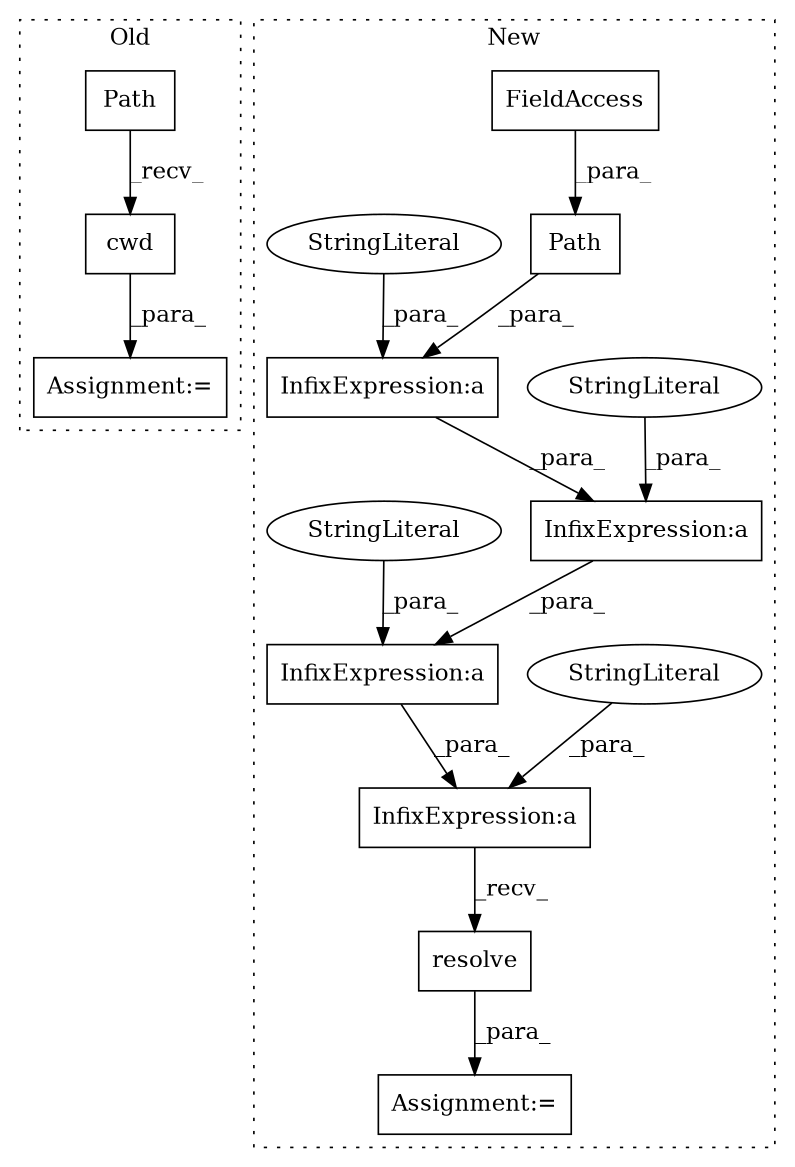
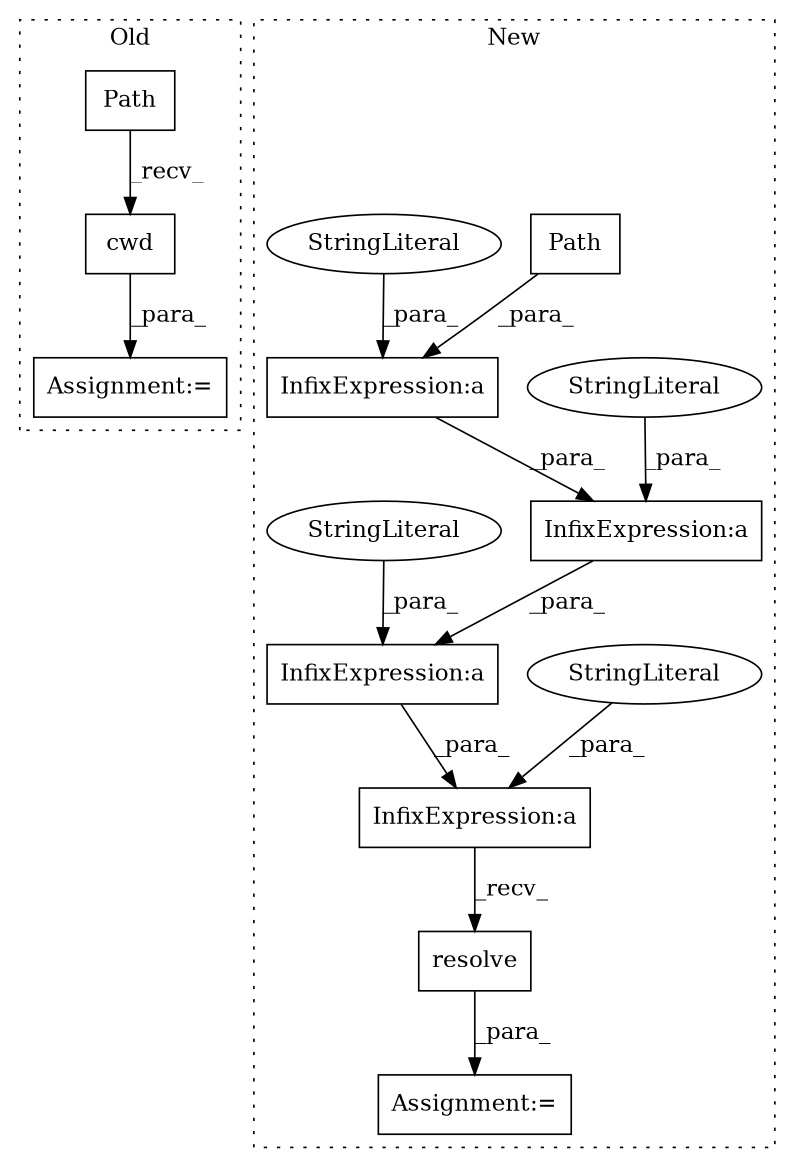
(575, 101) -> none
